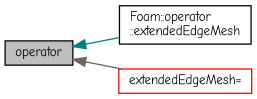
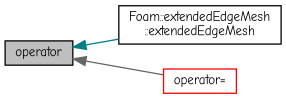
(185, 25) -> (200, 25)
(185, 81) -> (200, 81)
